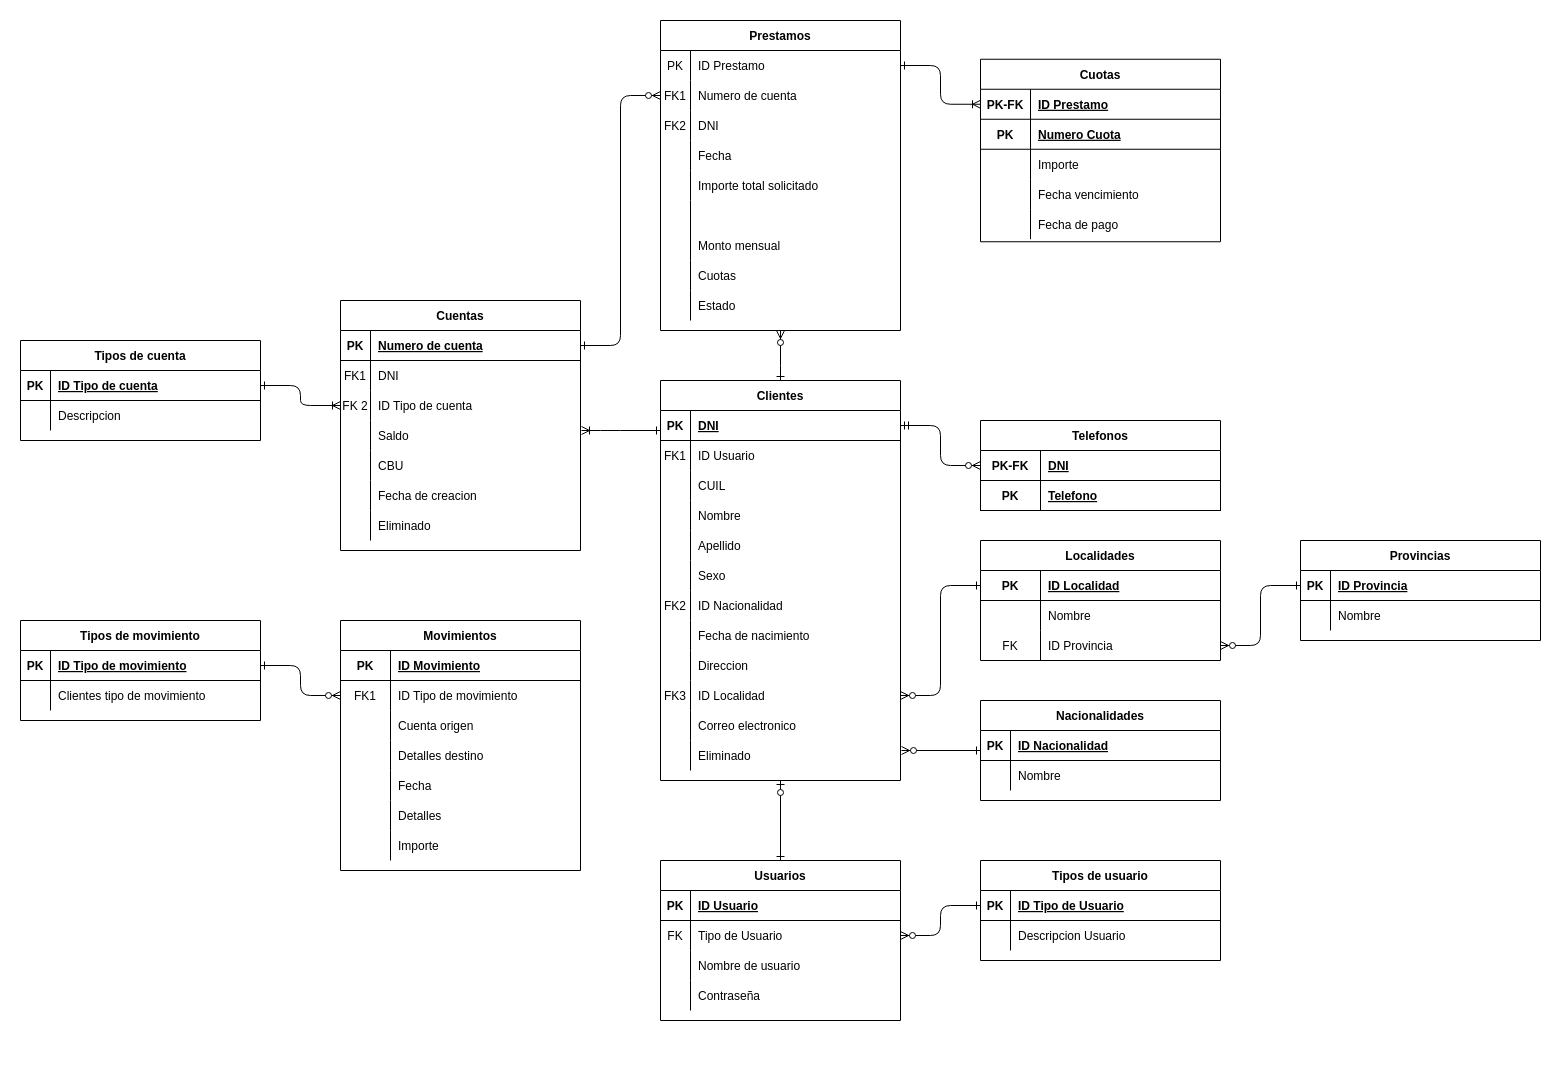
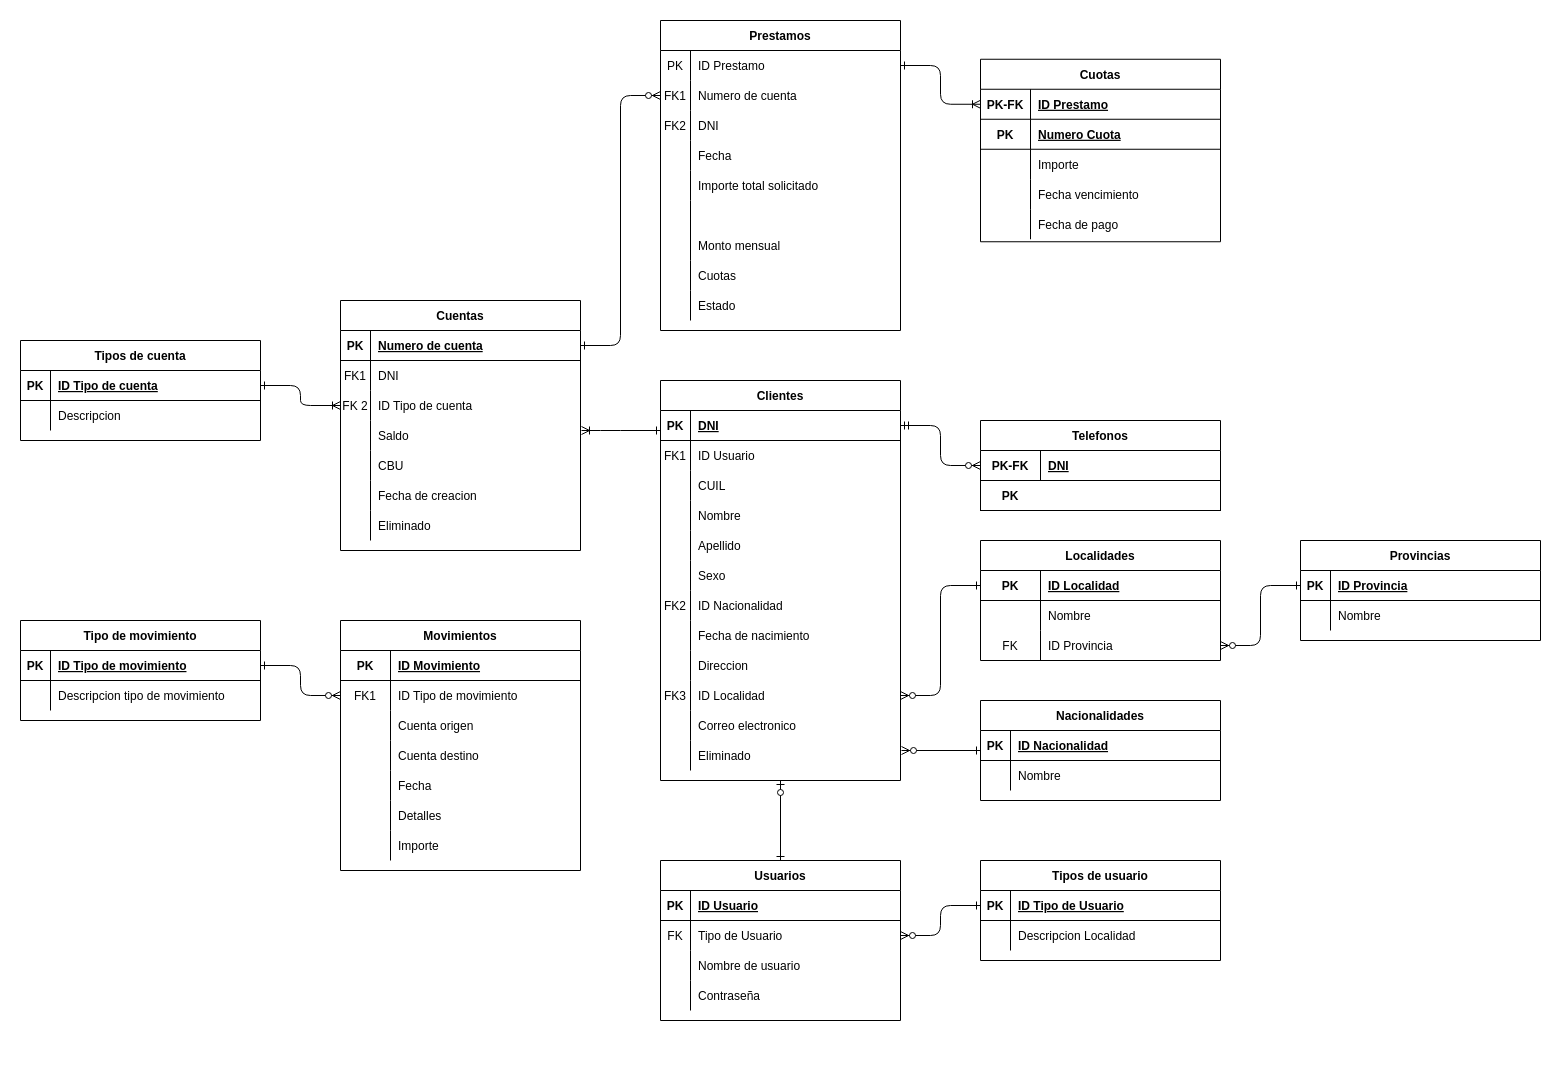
(781, 357) -> none
(1131, 496) -> none
(140, 636) -> (140, 636)
(136, 696) -> (146, 696)
(446, 756) -> (442, 756)
(1076, 936) -> (1081, 936)
